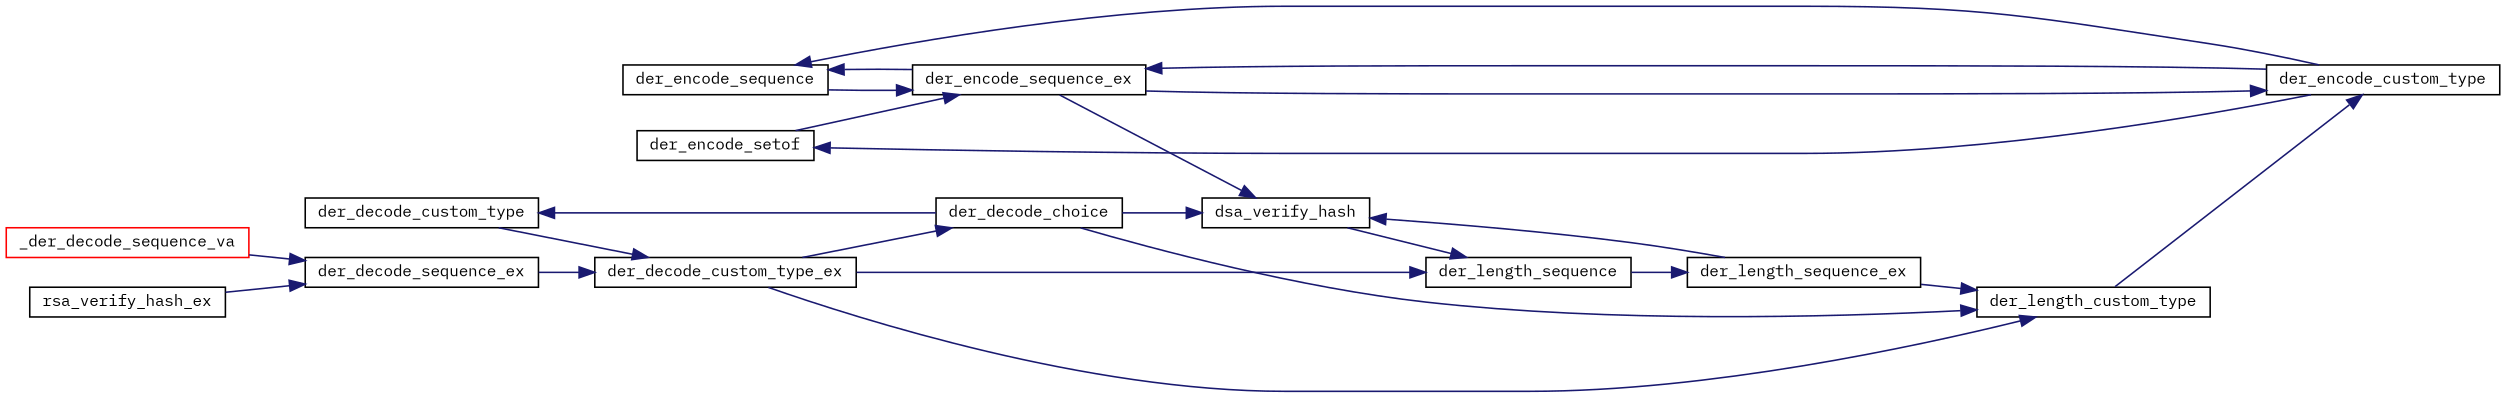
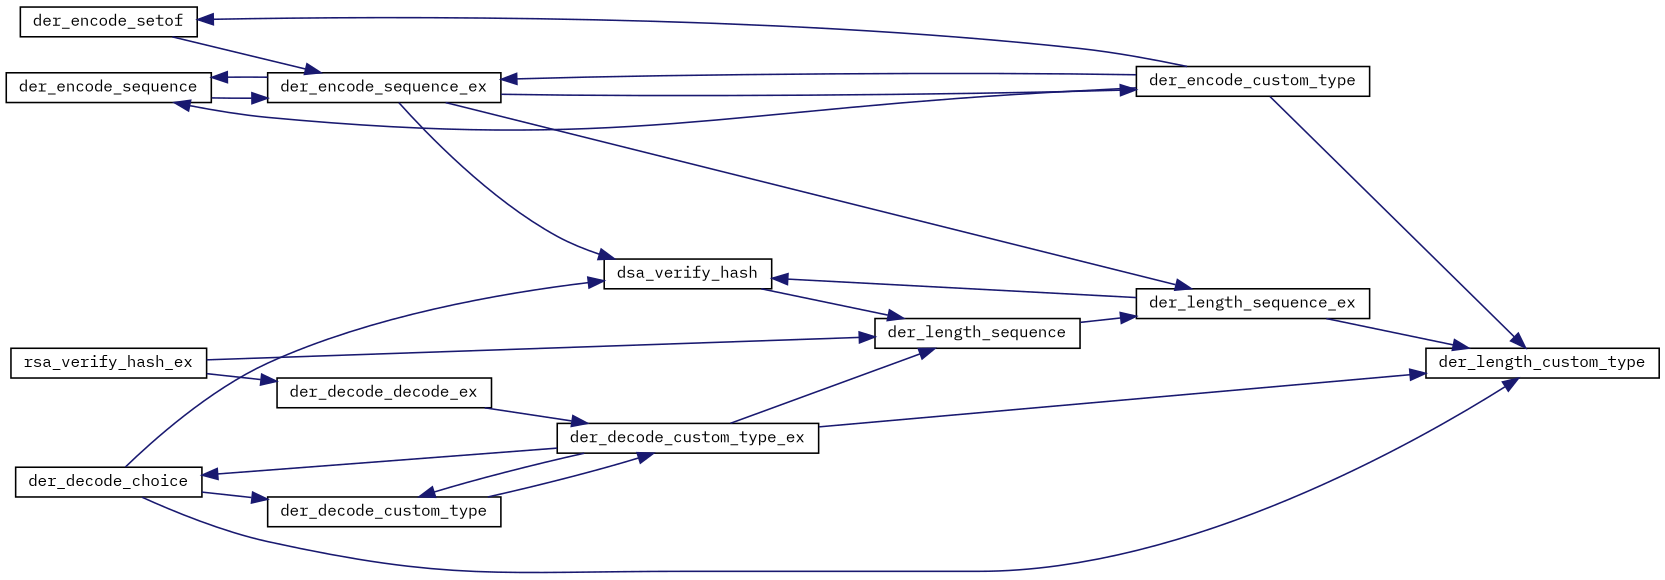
none -> (811, 194)
(2232, 196) -> (1392, 217)
(128, 243) -> none
(422, 272) -> (384, 393)
none -> (533, 349)
none -> (509, 471)
